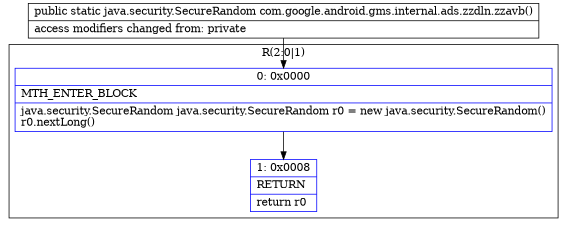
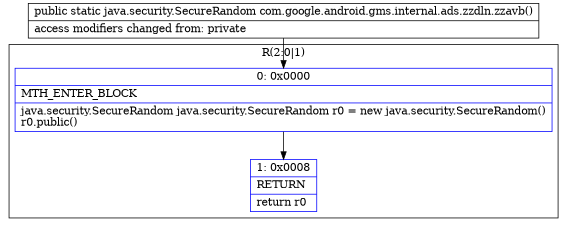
(58, 123) -> (49, 123)
